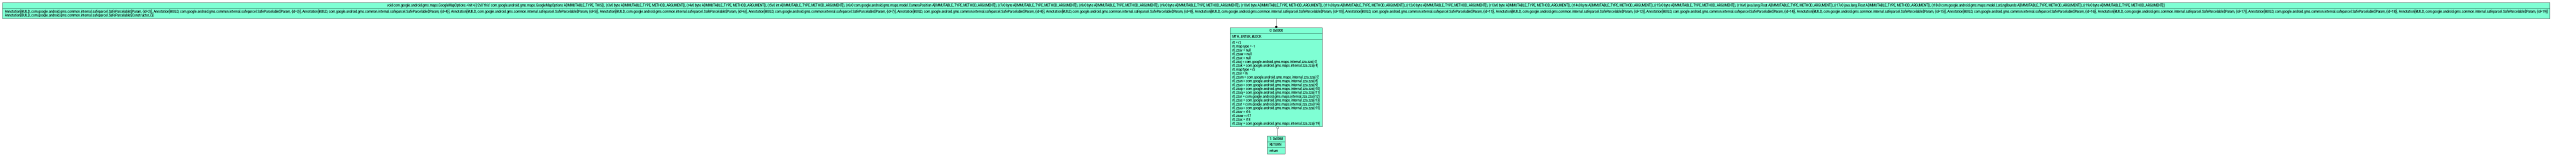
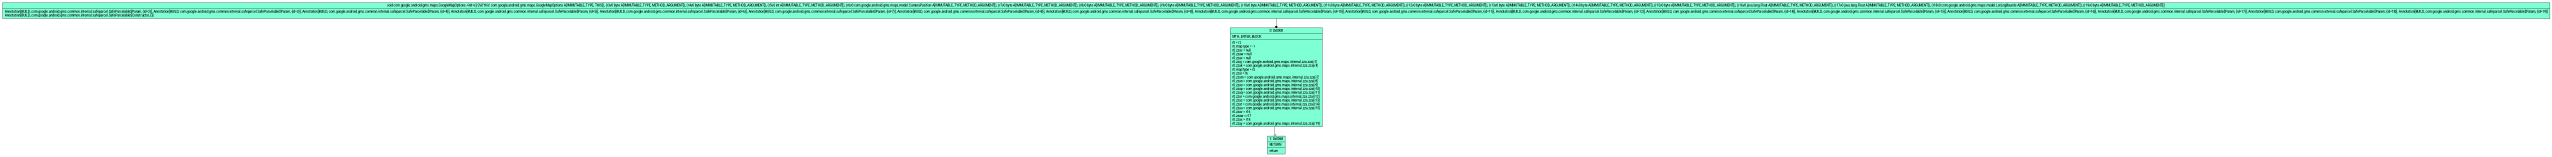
(1278, 132) -> (1275, 130)
